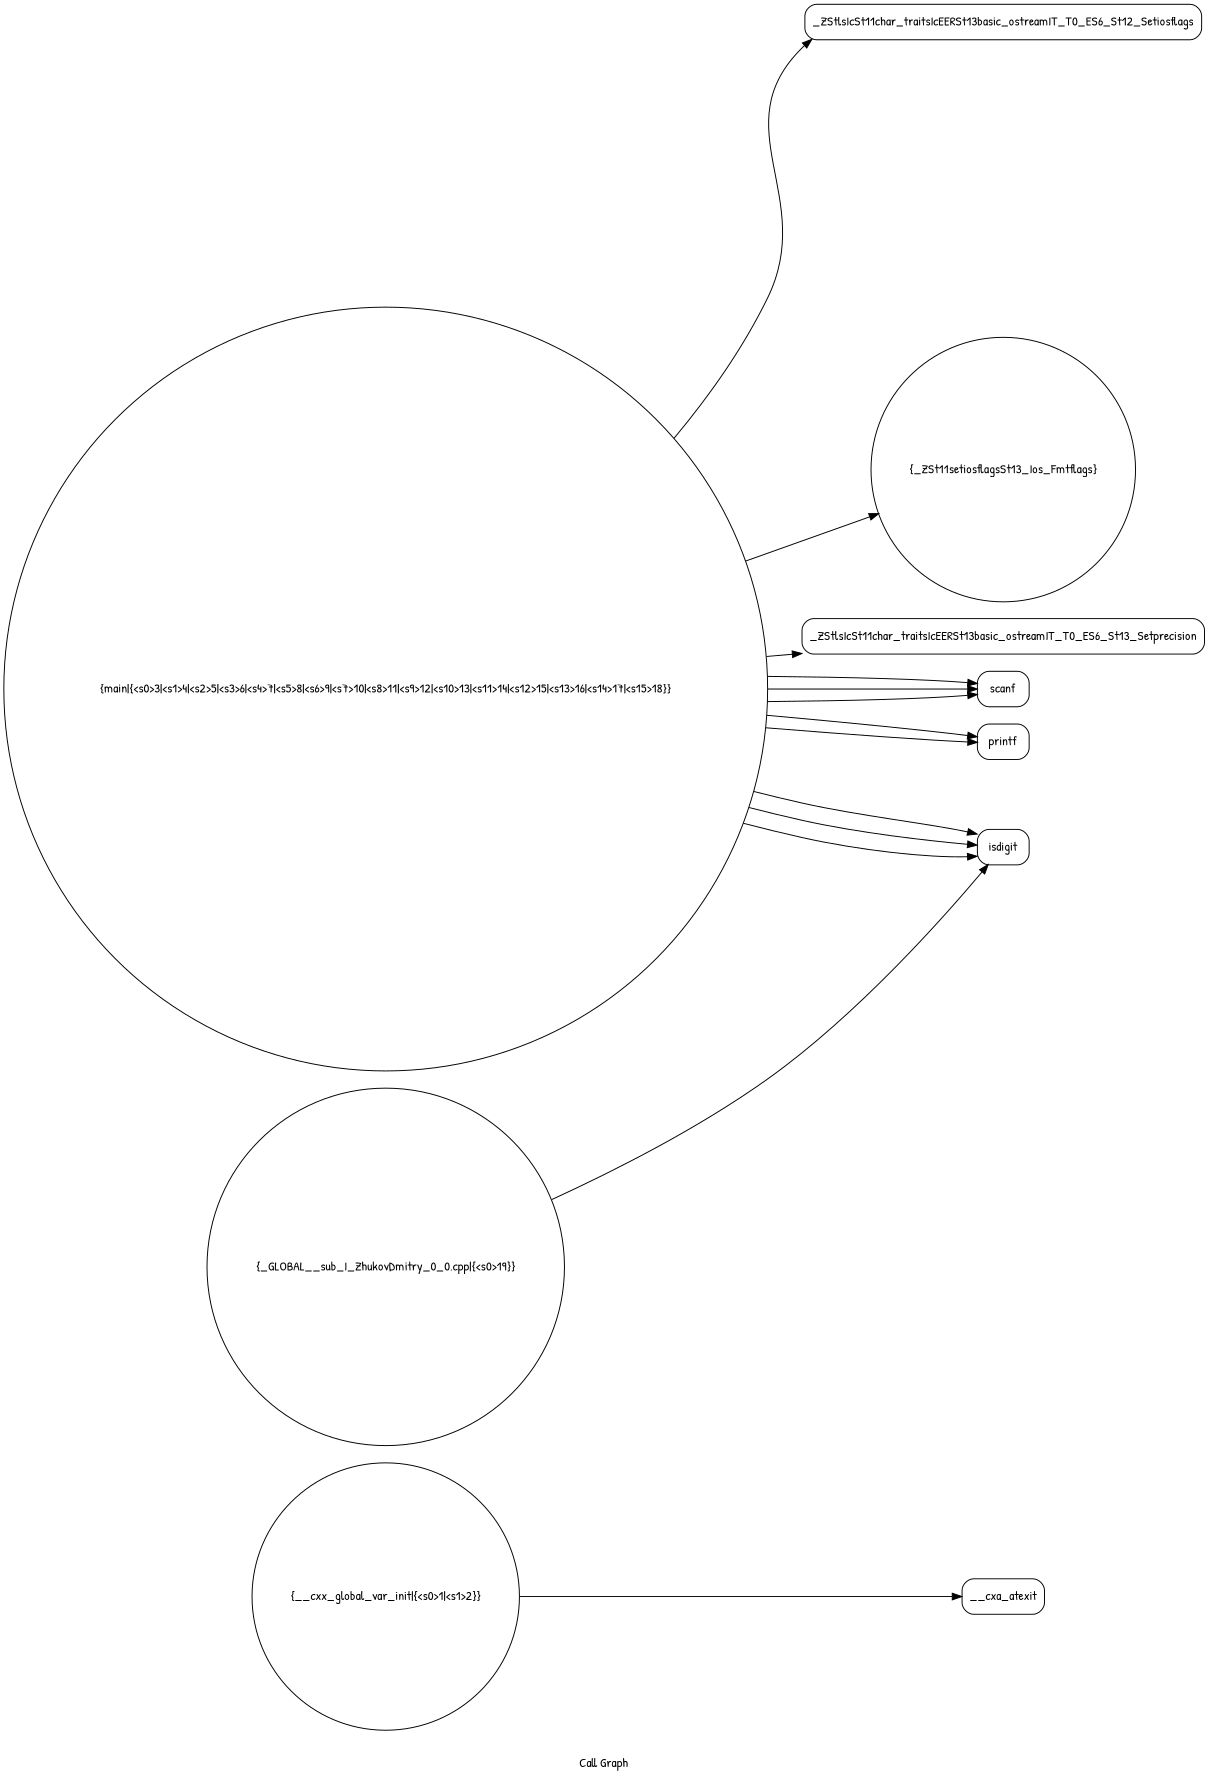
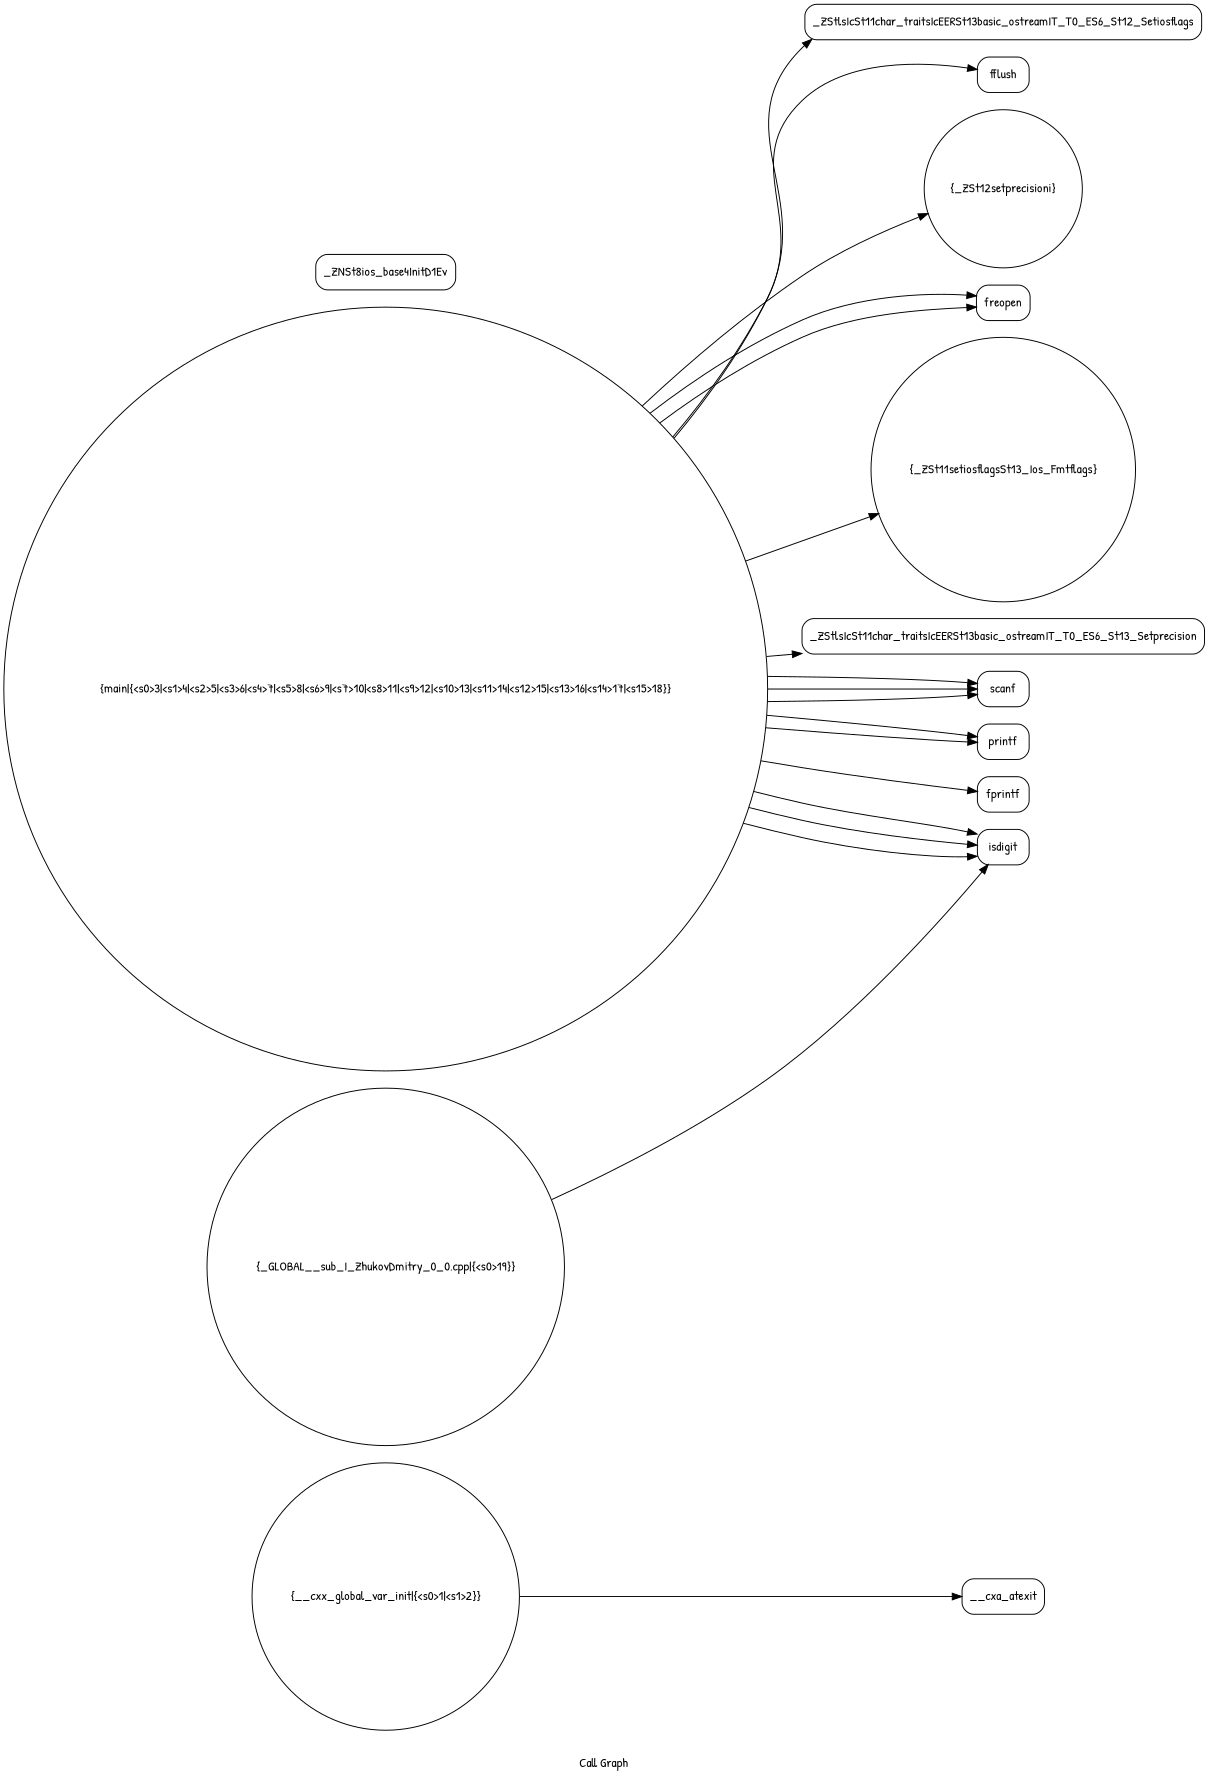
none -> (1003, 75)
none -> (1003, 189)
none -> (386, 272)
none -> (1003, 303)
none -> (1003, 794)
